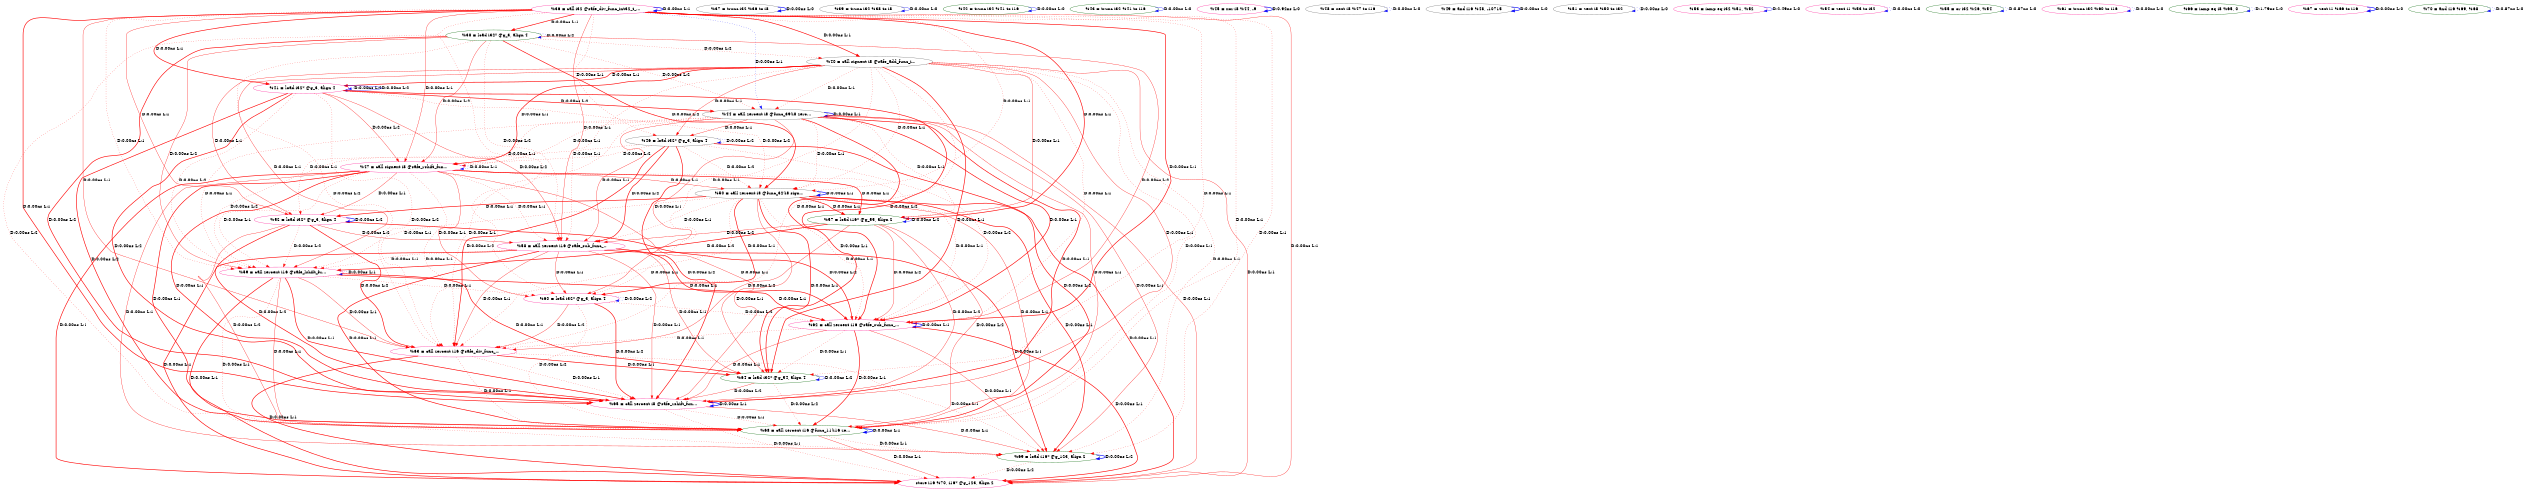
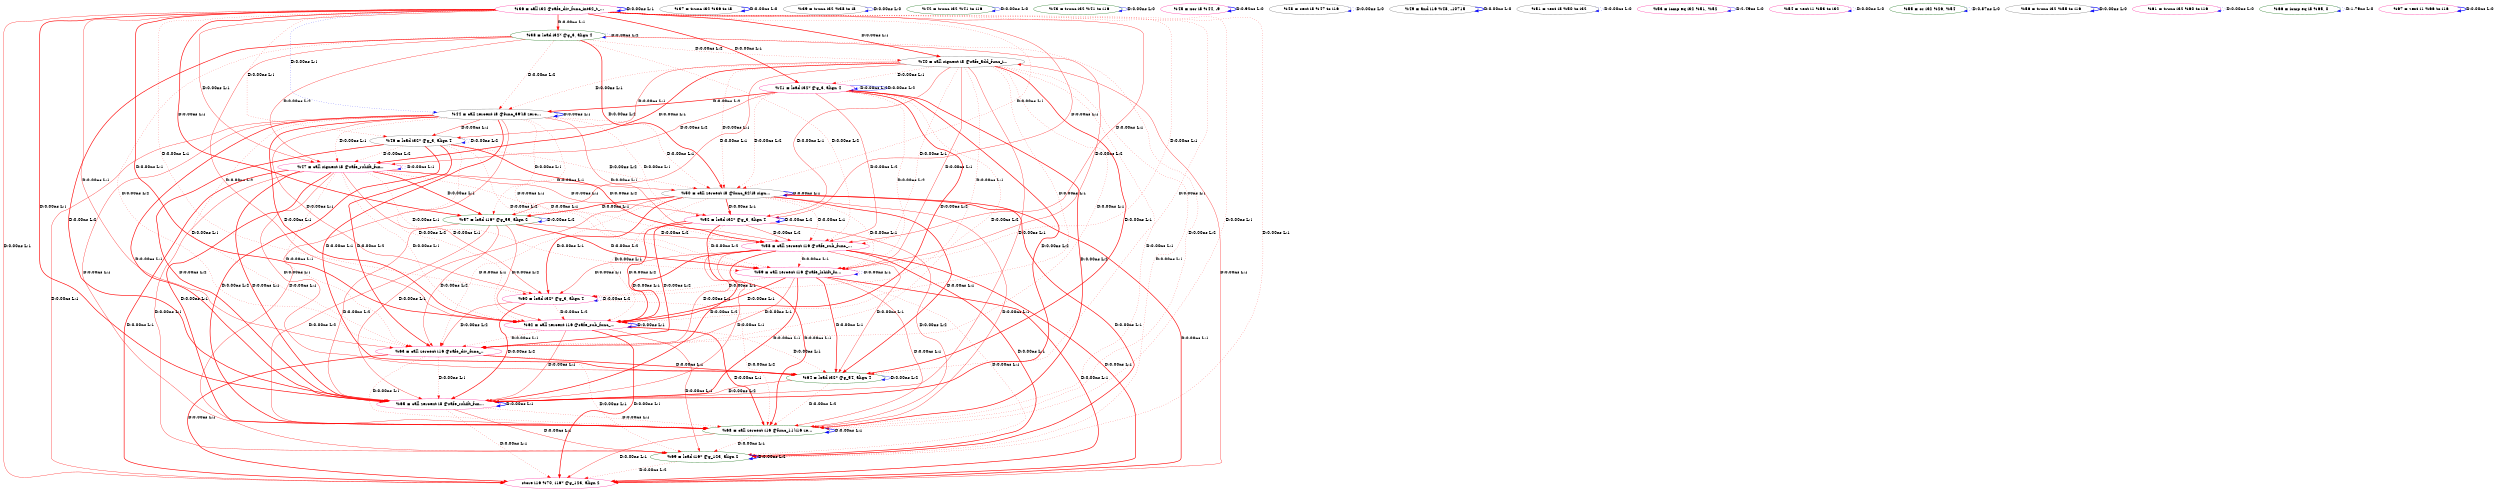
none -> (2050, 9)
(2450, 9) -> none
(585, 80) -> (885, 75)
(1247, 256) -> (1173, 467)
